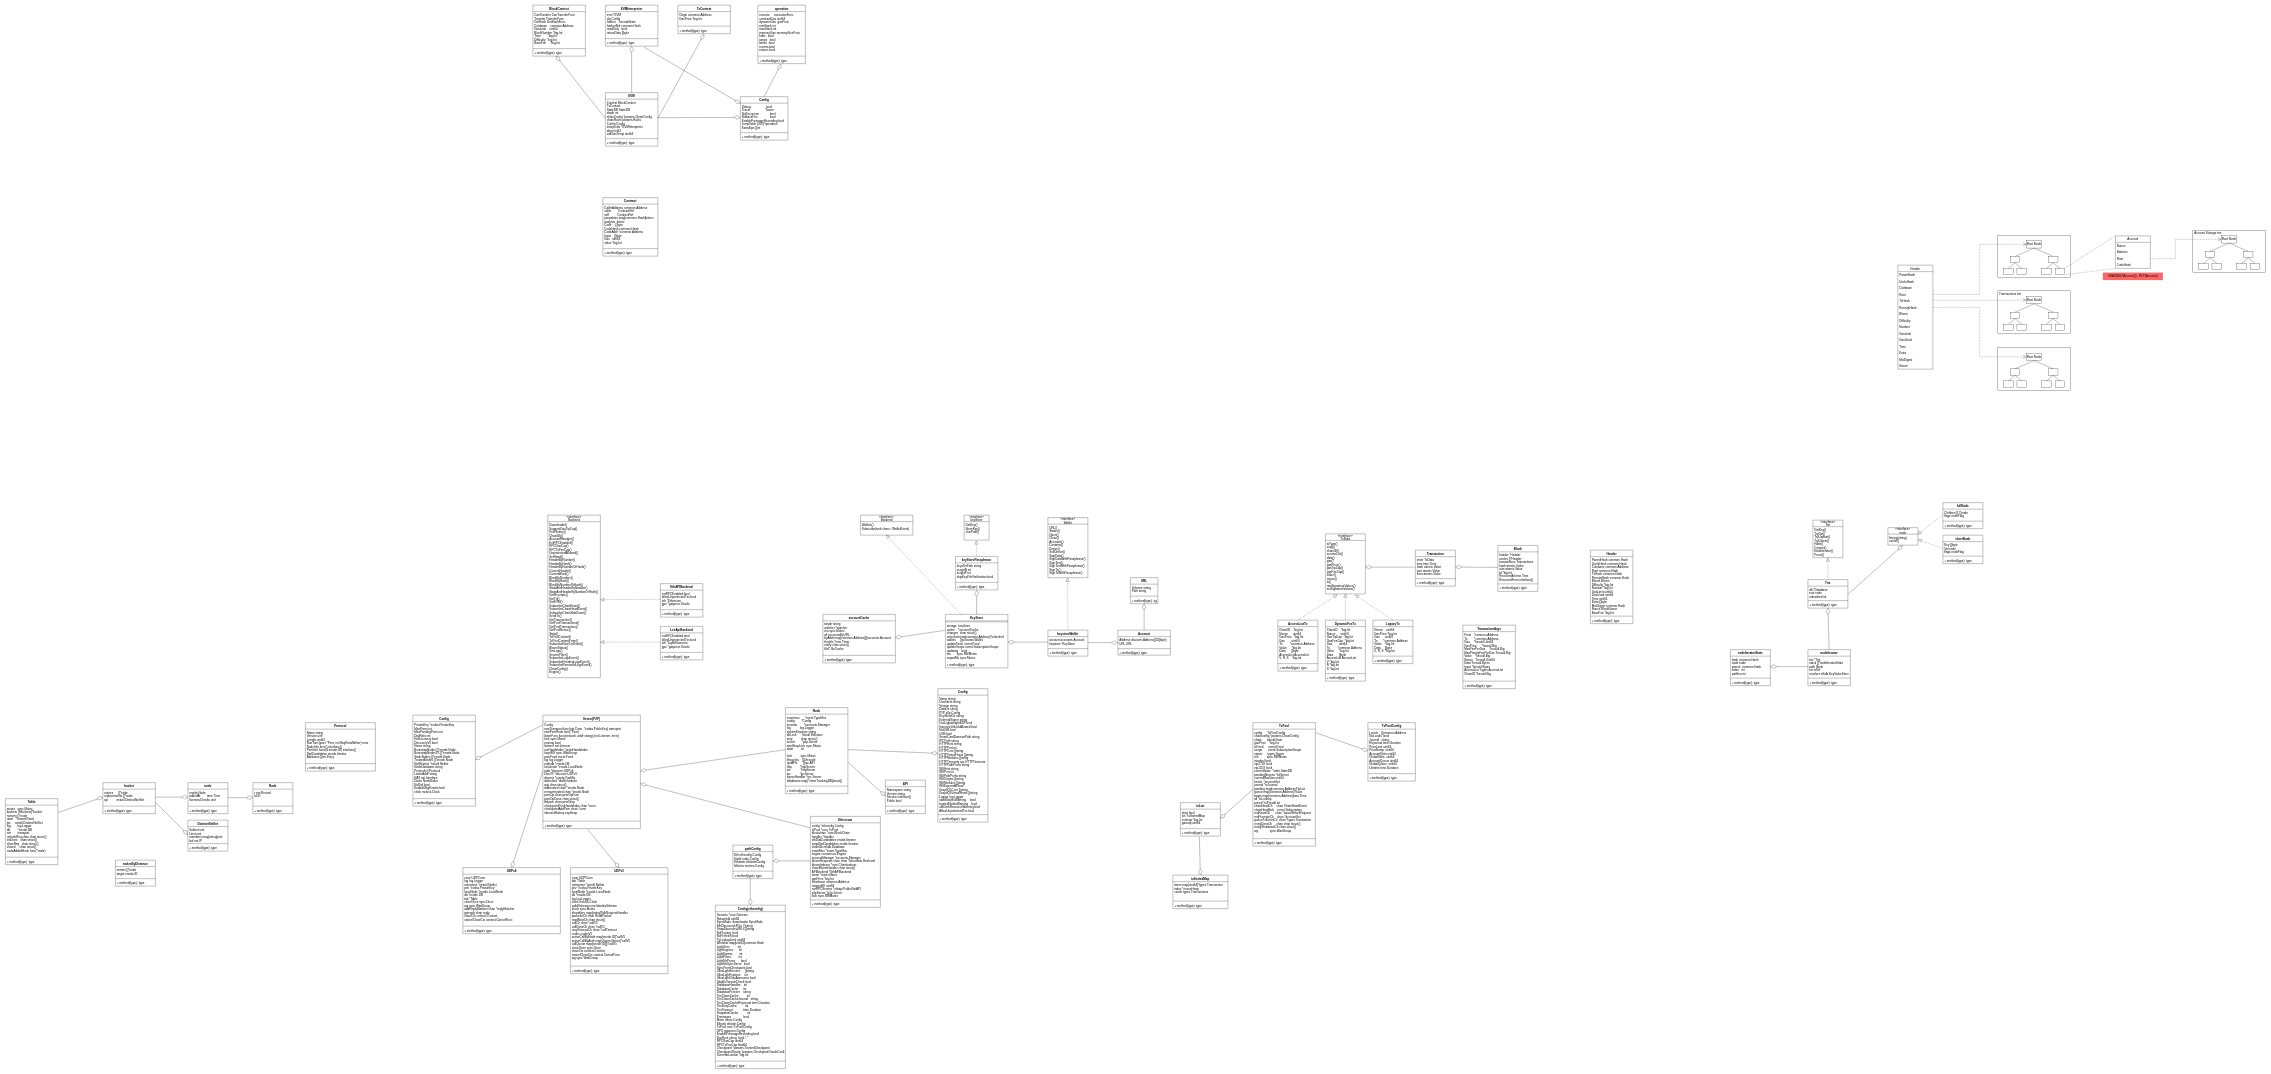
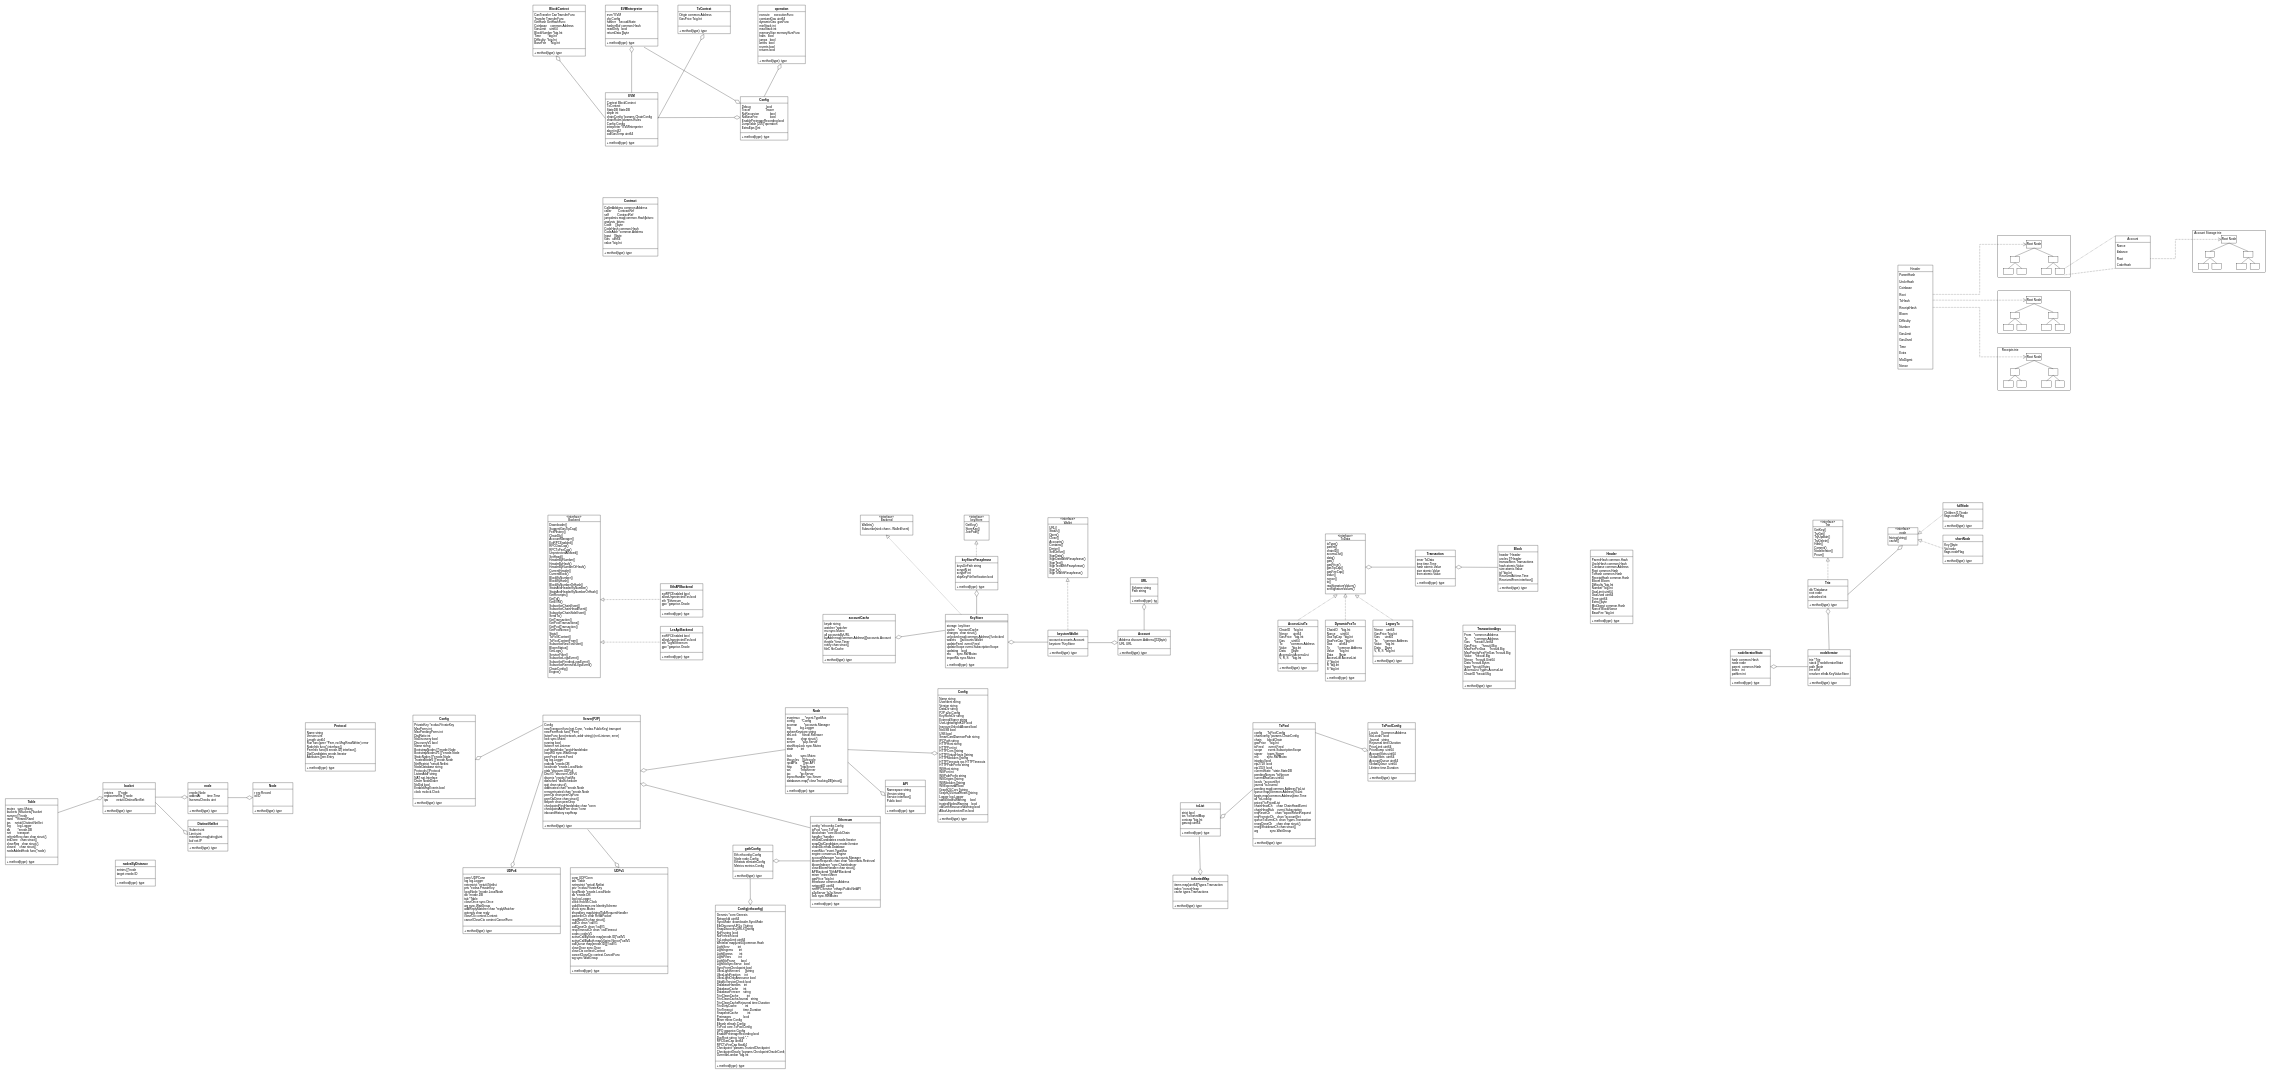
(2133, 276) -> none
(2010, 294) -> none
none -> (2010, 350)
(1333, 544) -> (1333, 544)
